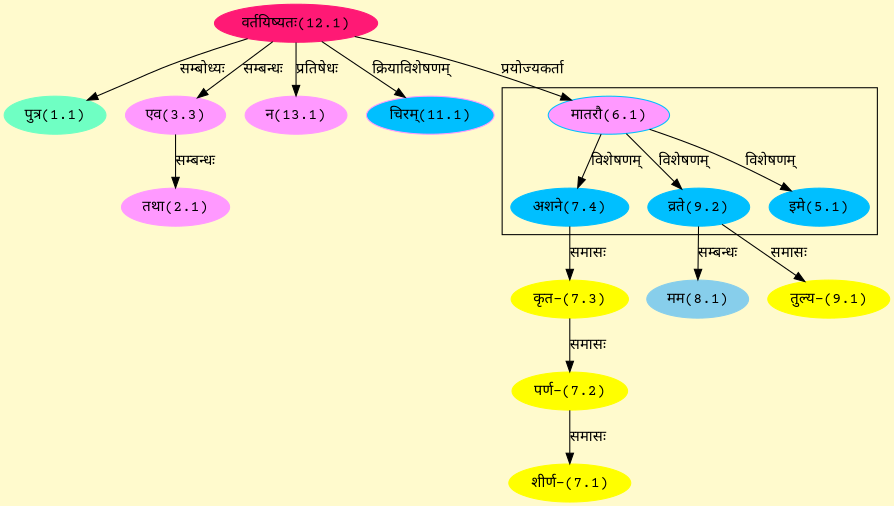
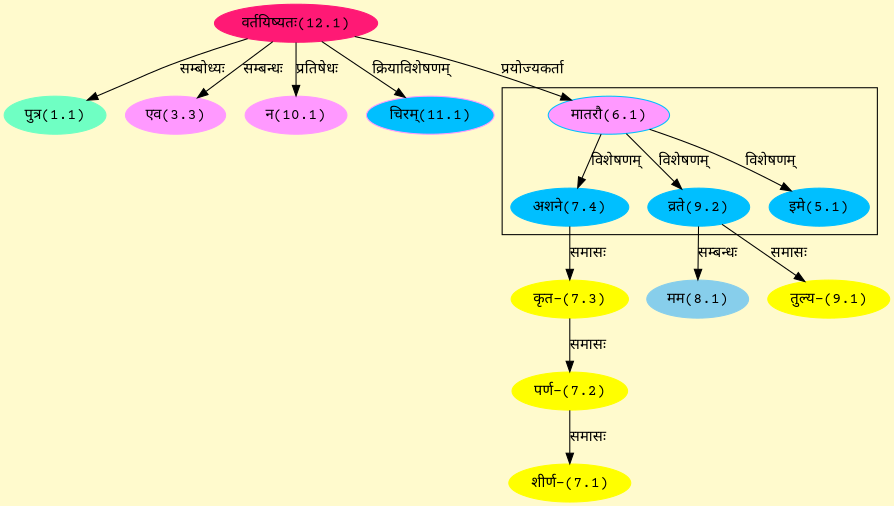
(296, 115) -> (296, 115)
(176, 207) -> none
